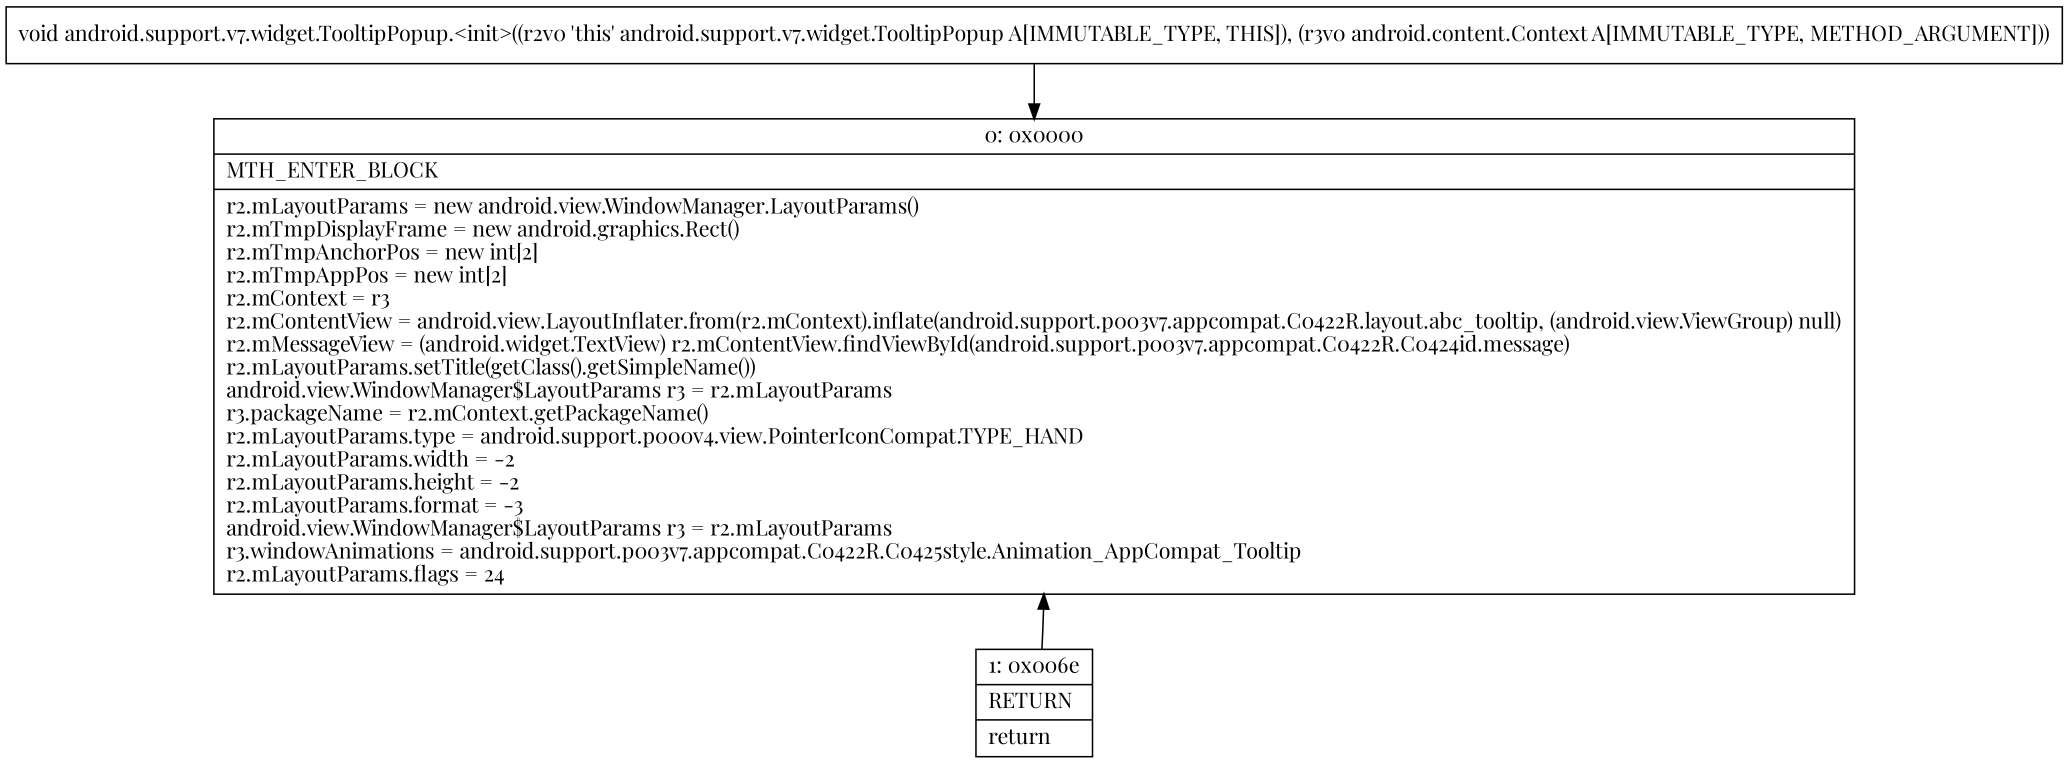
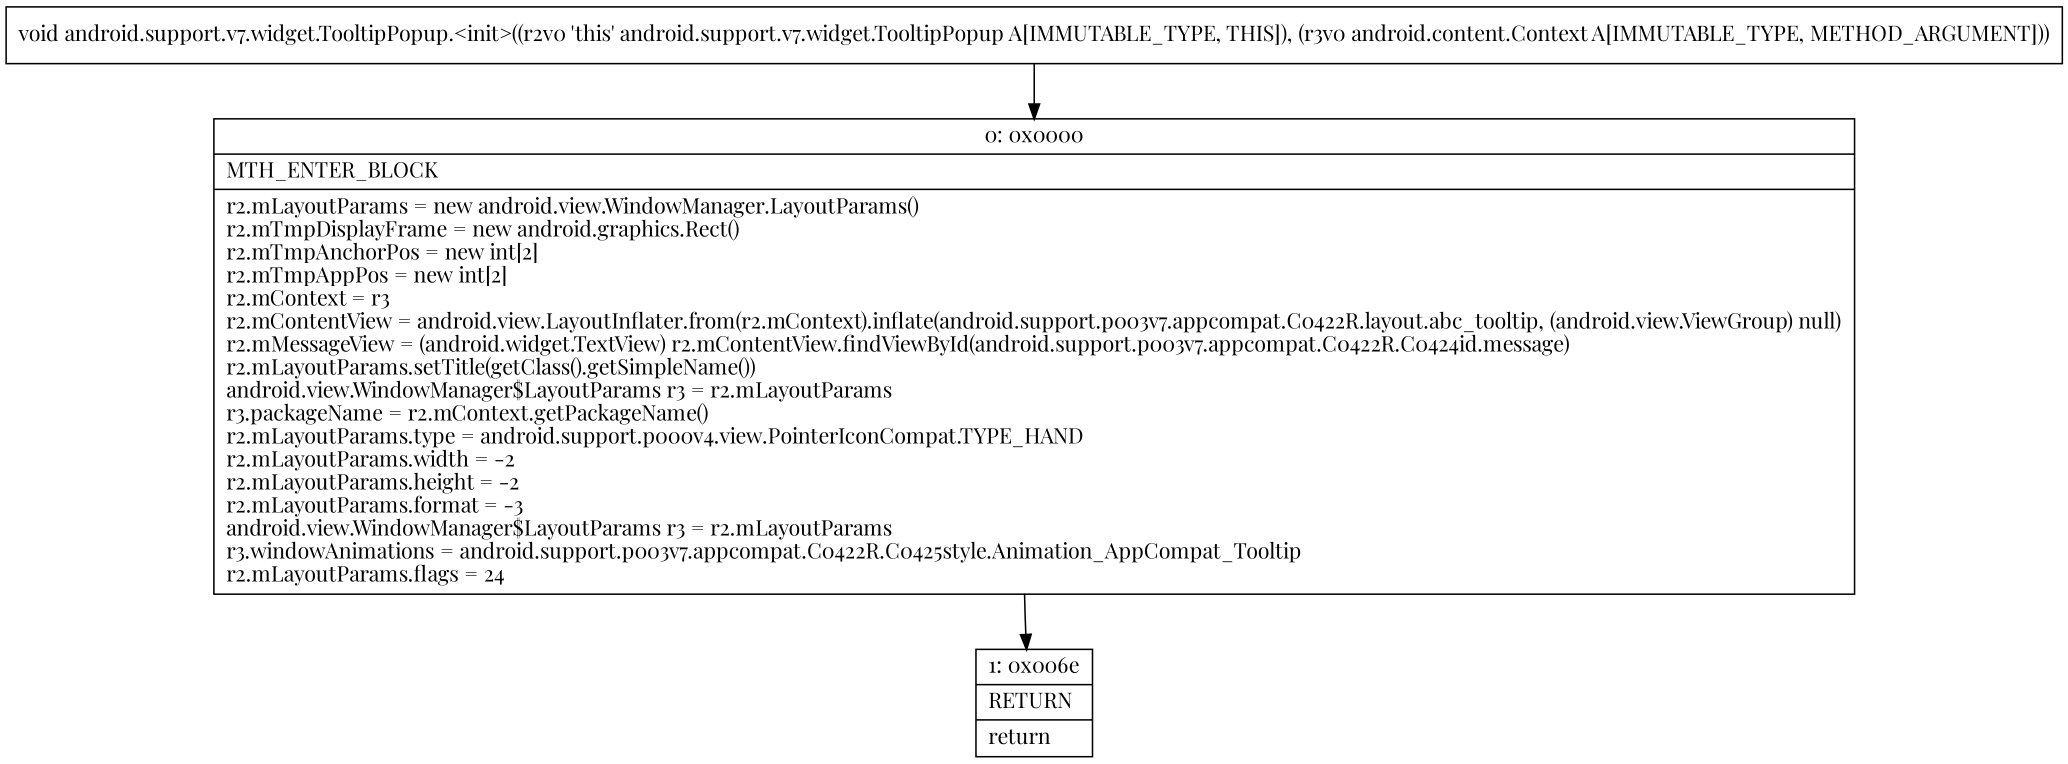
(1043, 630) -> (1025, 614)
